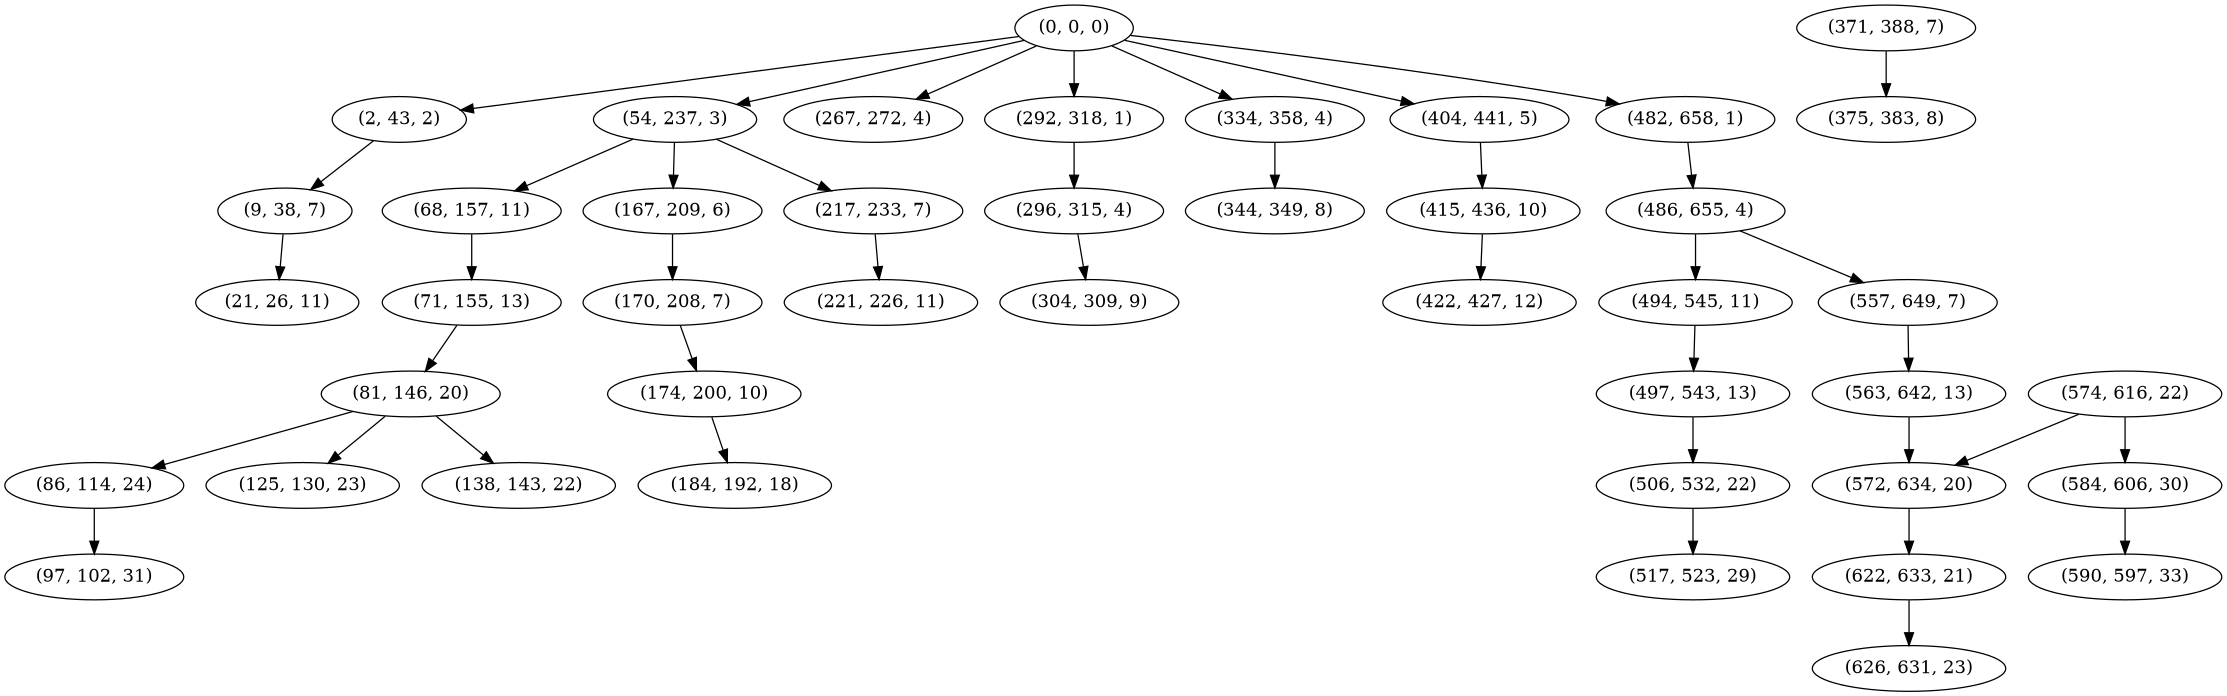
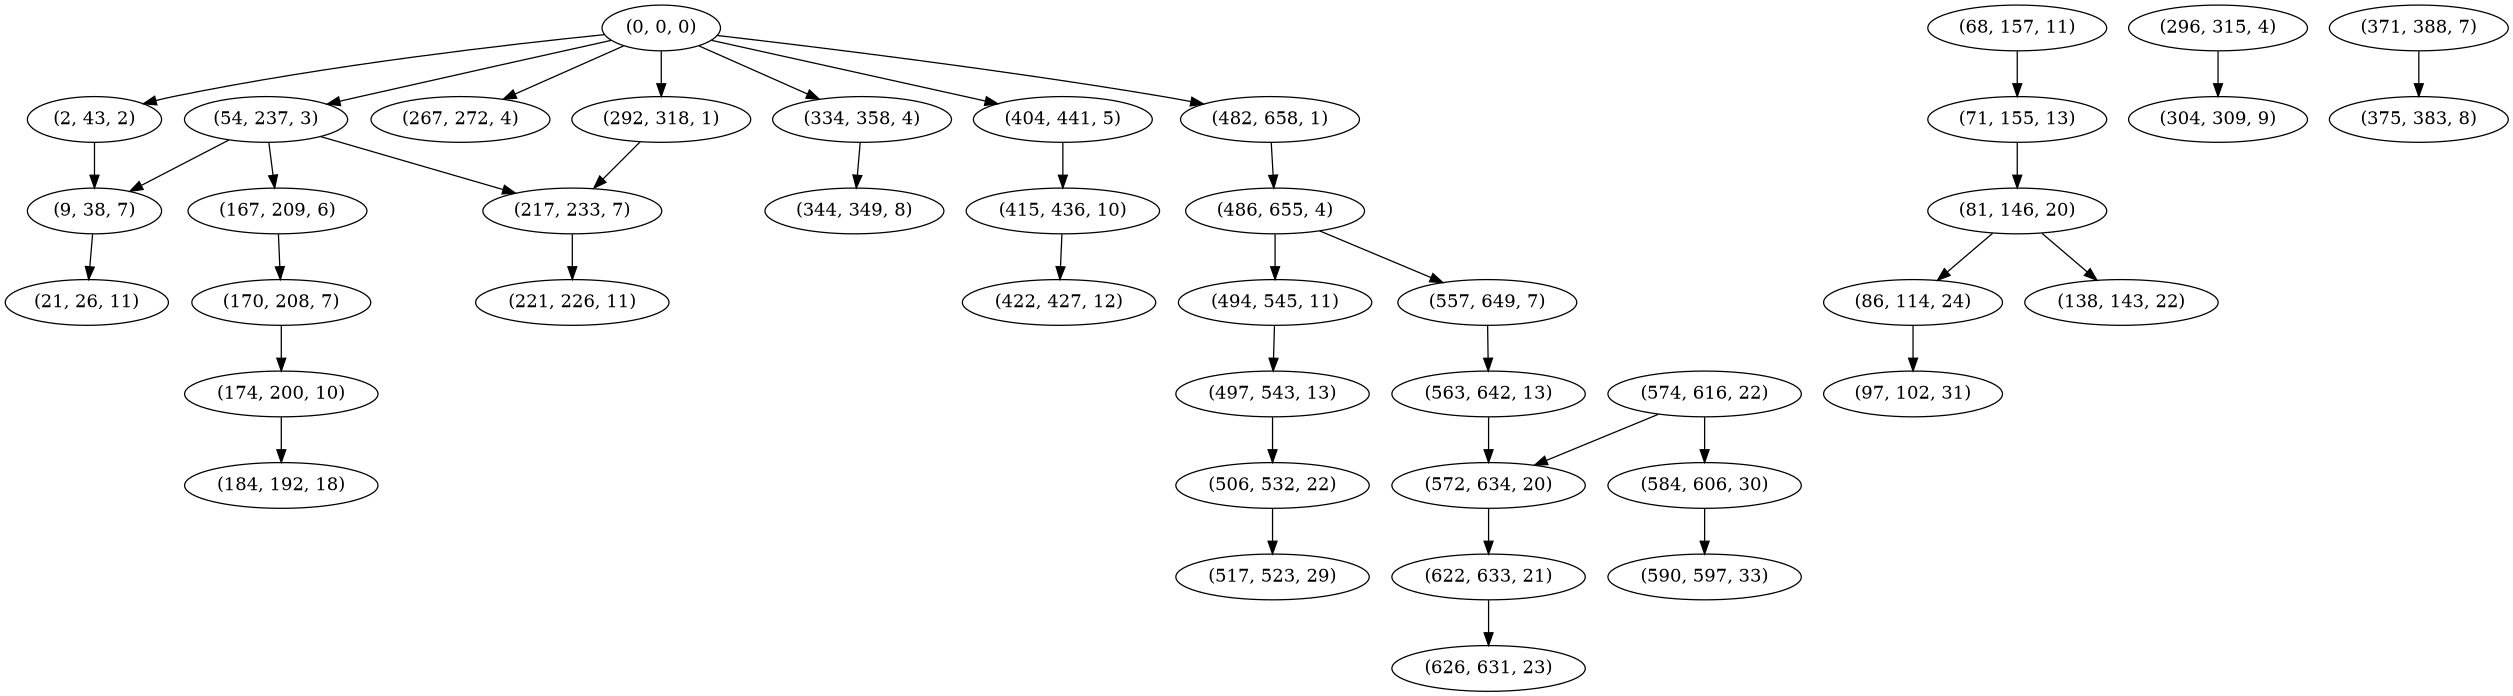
(1074, 159) -> (622, 160)
(580, 162) -> (185, 163)
(303, 485) -> none
